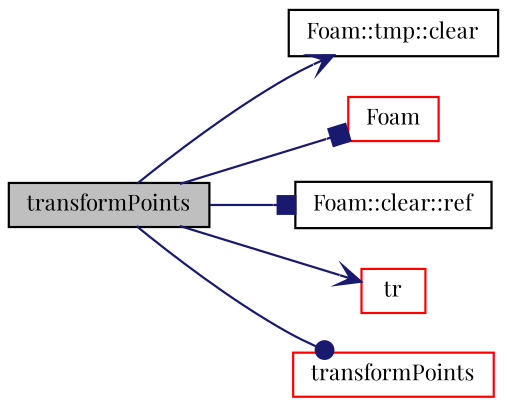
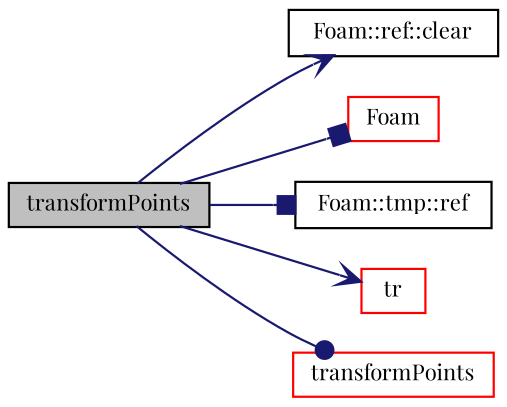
(393, 33) -> (393, 33)
(393, 205) -> (393, 205)
